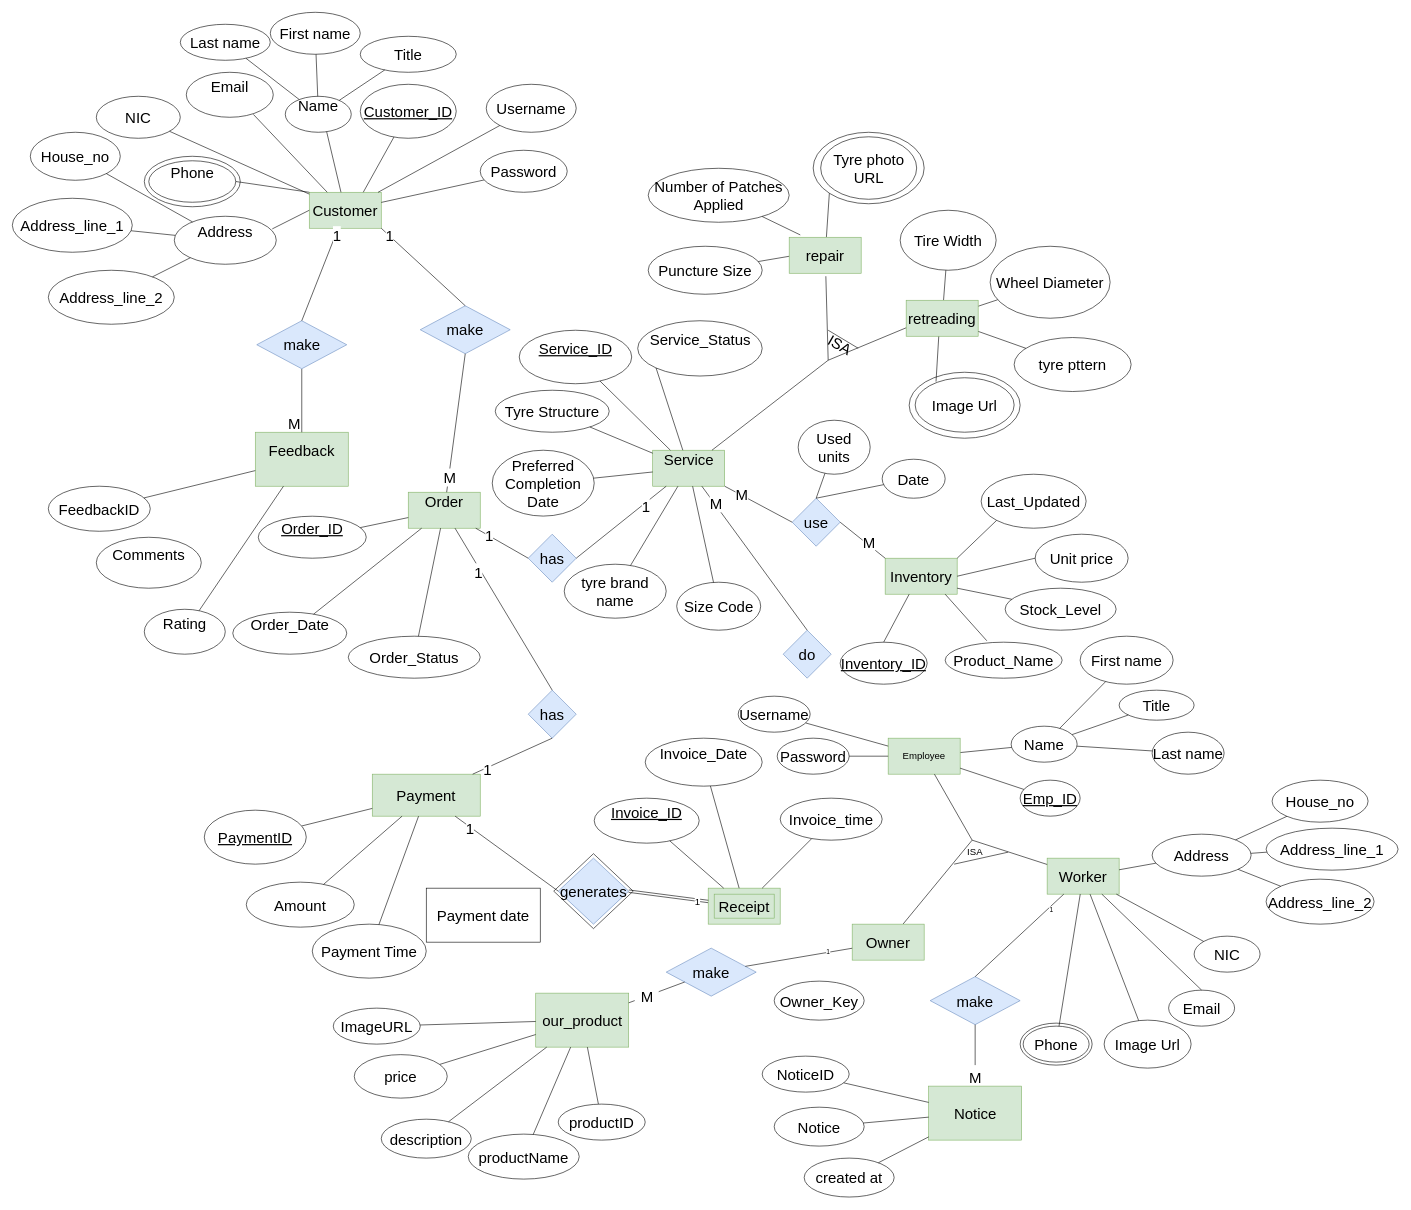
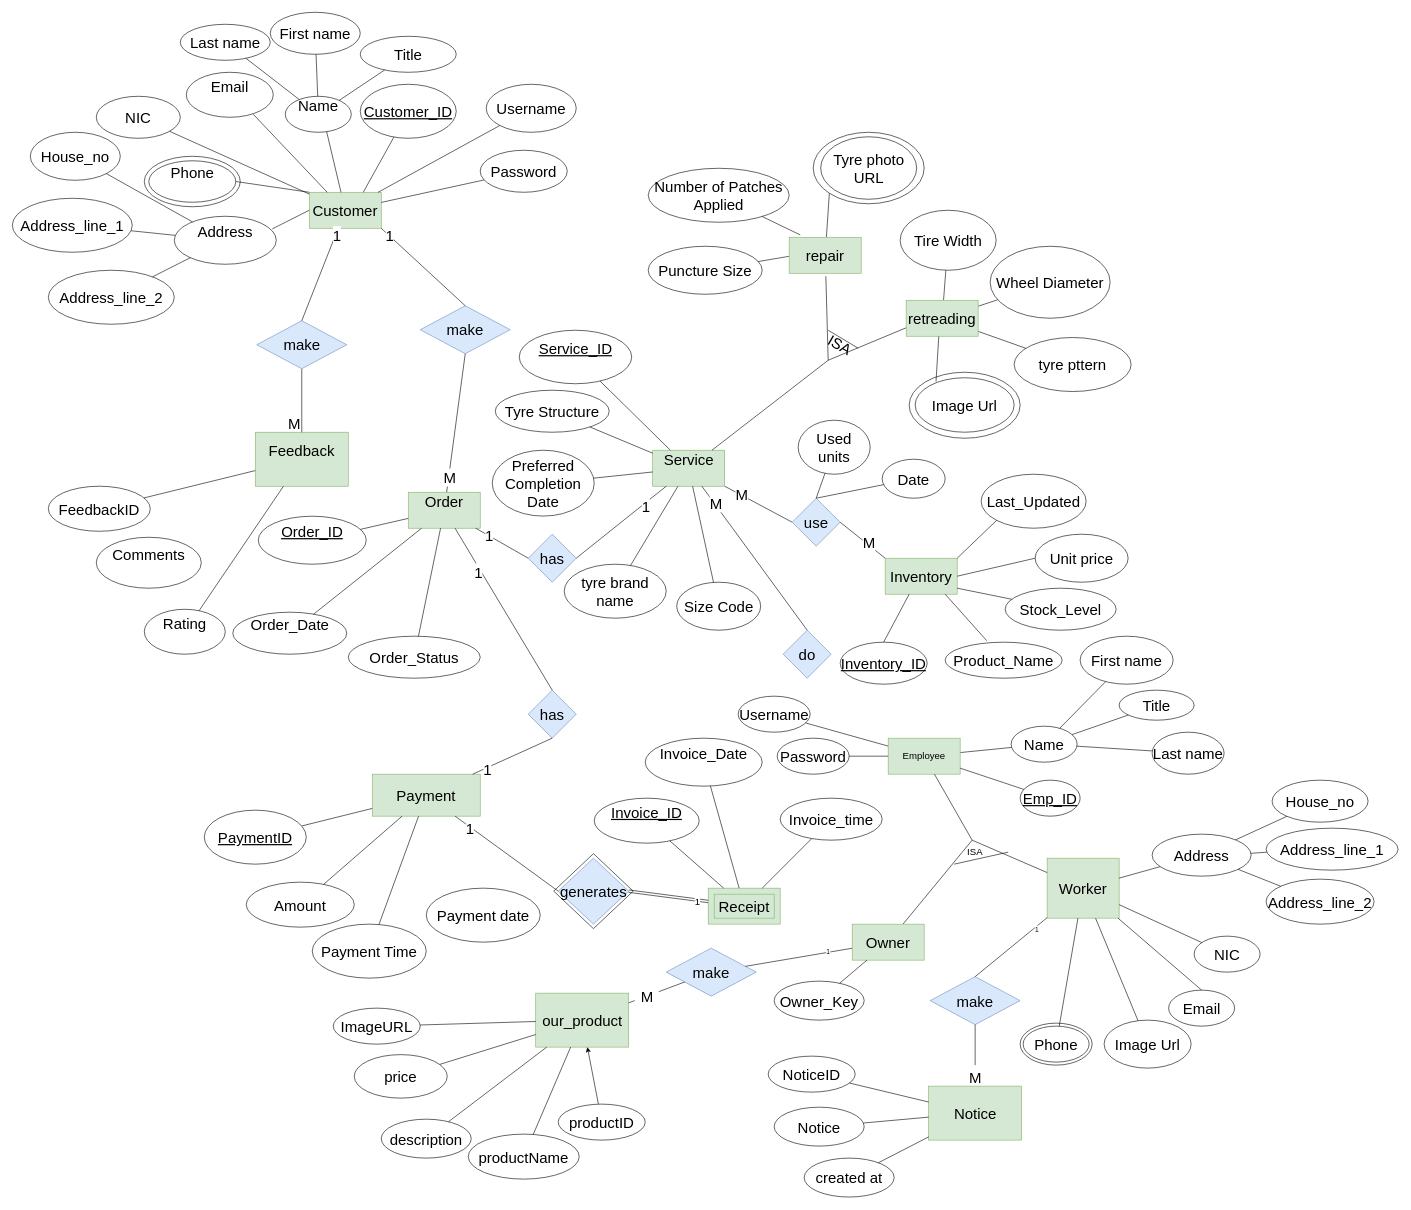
(700, 348) -> none
(670, 409) -> none
(312, 537) -> (312, 540)
(1083, 876) -> (1083, 888)
(483, 915) -> (483, 915)
none -> (853, 972)
(588, 1050) -> (588, 1052)
(806, 1074) -> (812, 1074)
